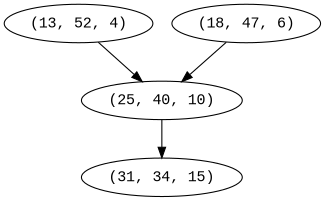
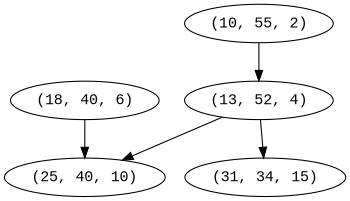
(246, 23) -> (85, 100)
none -> (259, 23)
(162, 134) -> (262, 134)
